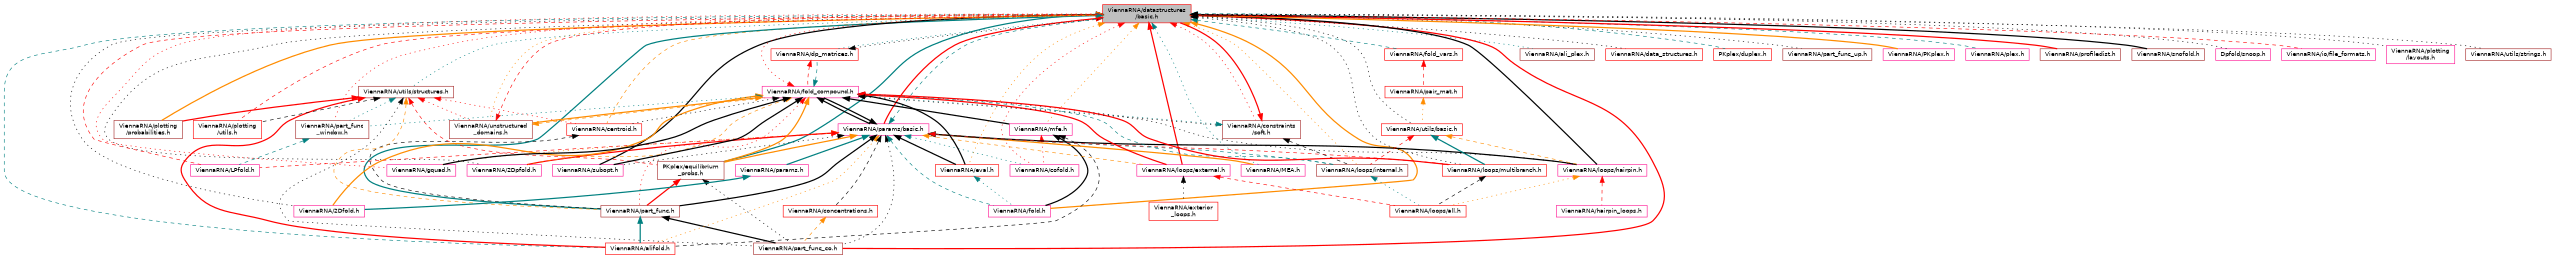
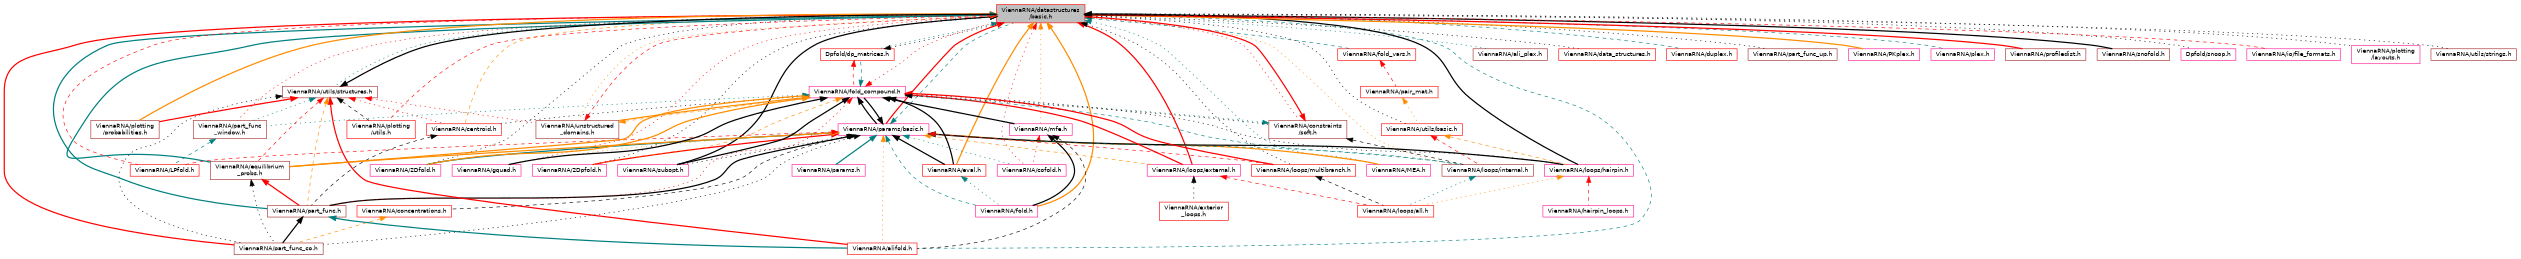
none -> (667, 21)
(815, 55) -> (857, 55)
(1743, 55) -> (1702, 55)
(1017, 78) -> (989, 94)
(1455, 148) -> none
(225, 170) -> (165, 170)
(691, 170) -> (250, 170)
(554, 198) -> (629, 145)
